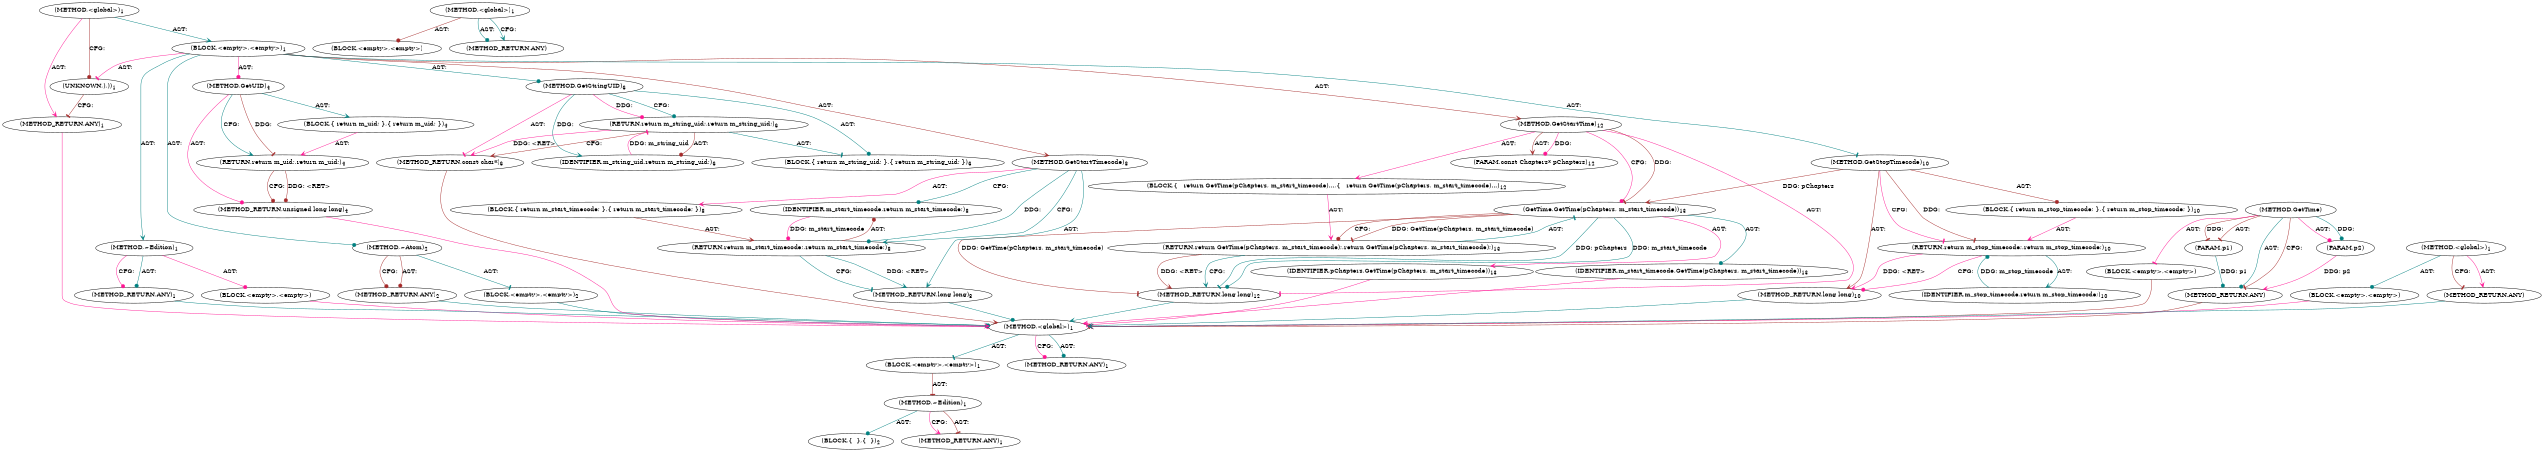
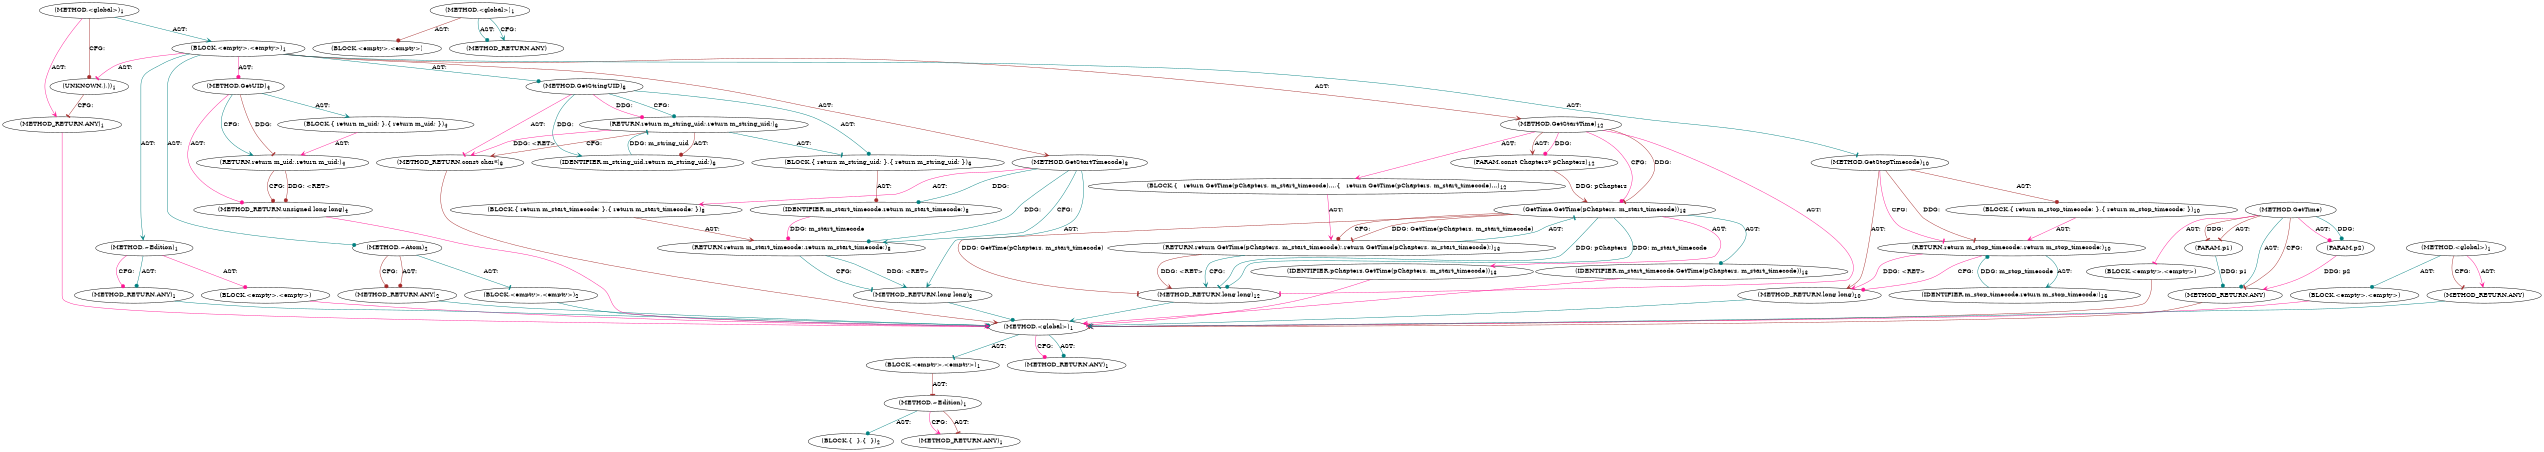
(631, 139) -> (631, 139)
(1002, 186) -> (1002, 186)
(1742, 186) -> (1570, 184)
(861, 235) -> (877, 185)
(2104, 295) -> (2104, 295)
